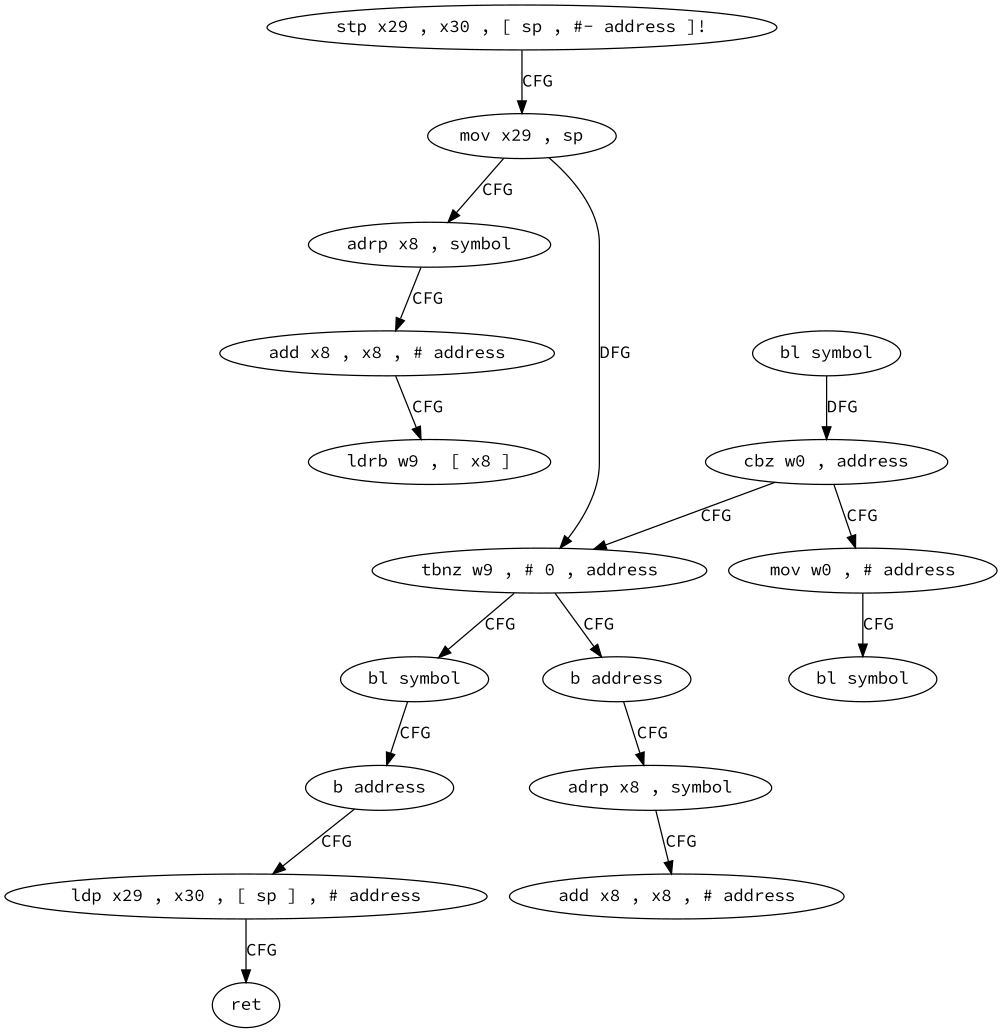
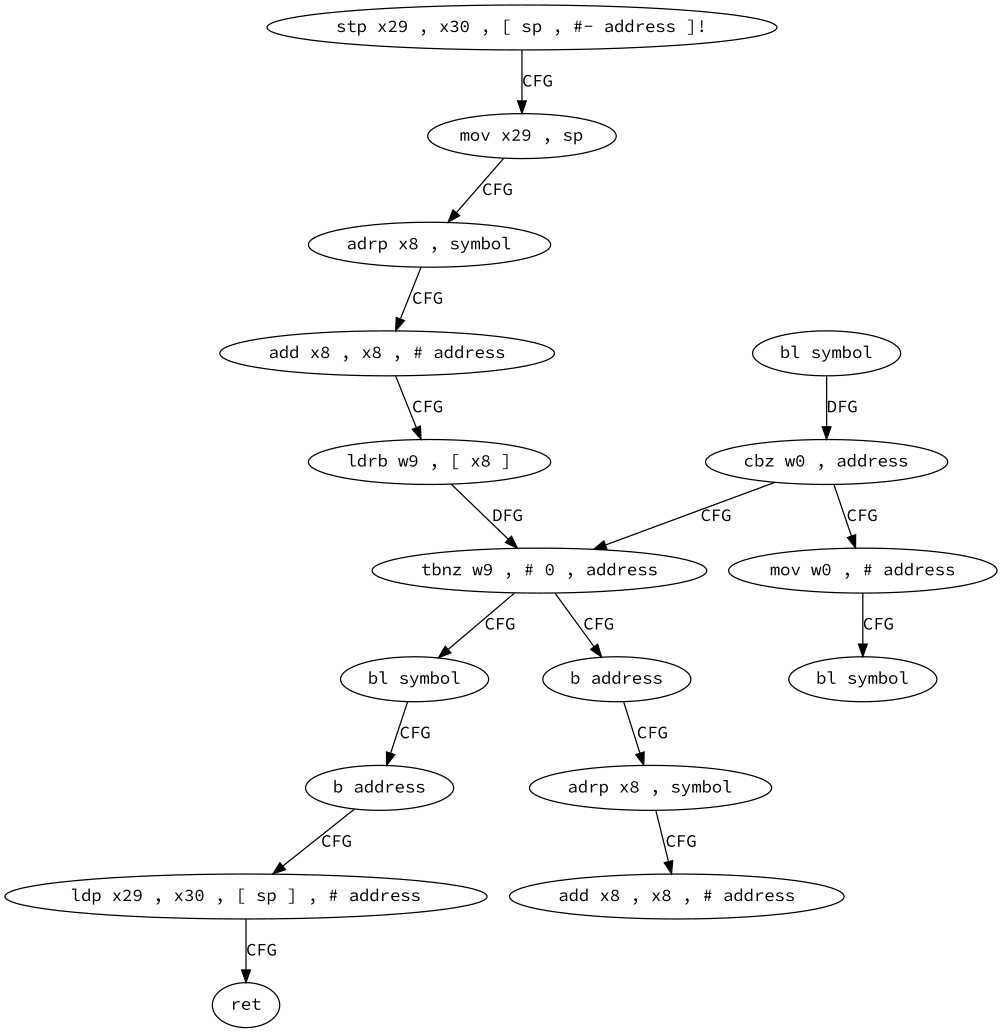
(599, 344) -> (480, 512)
